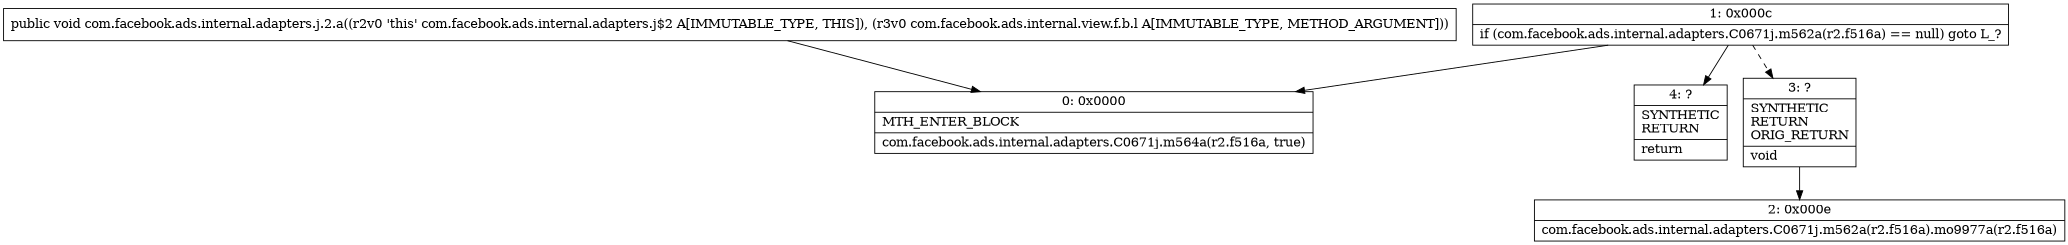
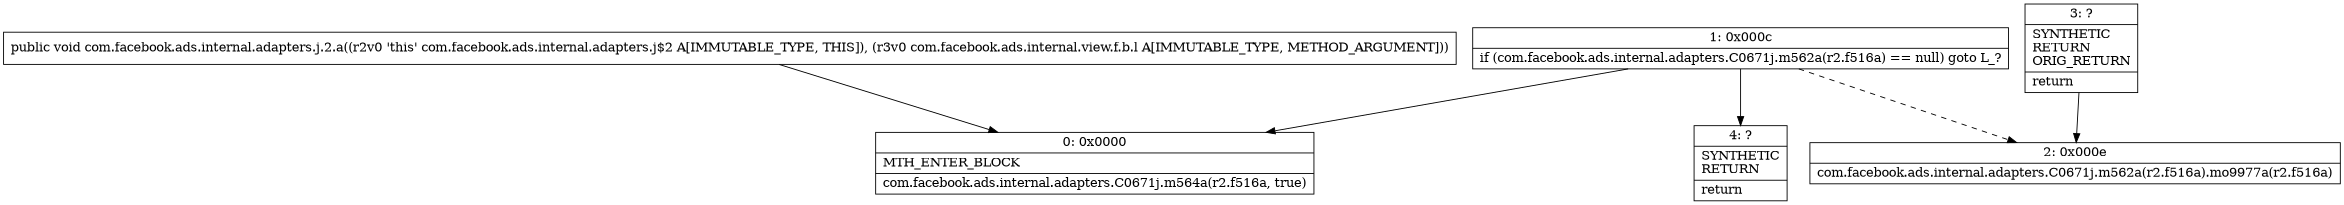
(1760, 58) -> (1903, 104)
(1764, 156) -> (2053, 82)
